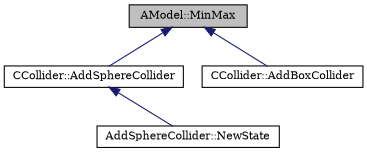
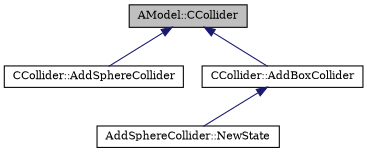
(188, 16) -> (188, 16)
(146, 110) -> (231, 110)
